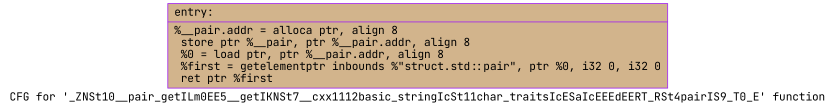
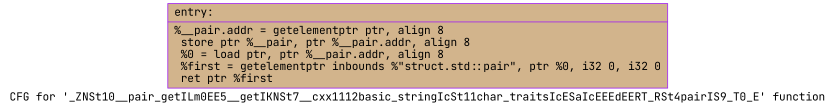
(286, 31) -> (309, 31)
